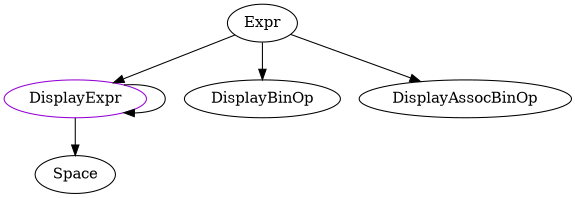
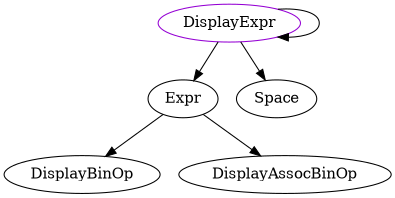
(179, 57) -> (209, 57)
